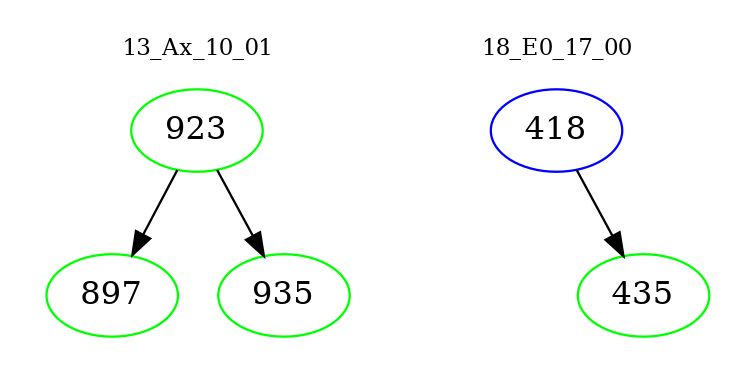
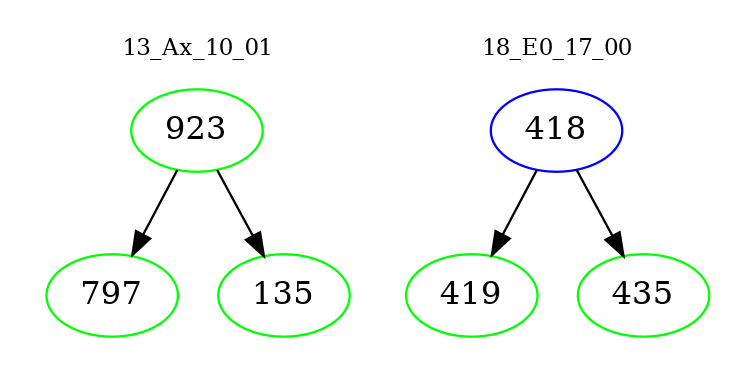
(112, 295) -> (112, 295)
(284, 295) -> (284, 295)
none -> (472, 295)
